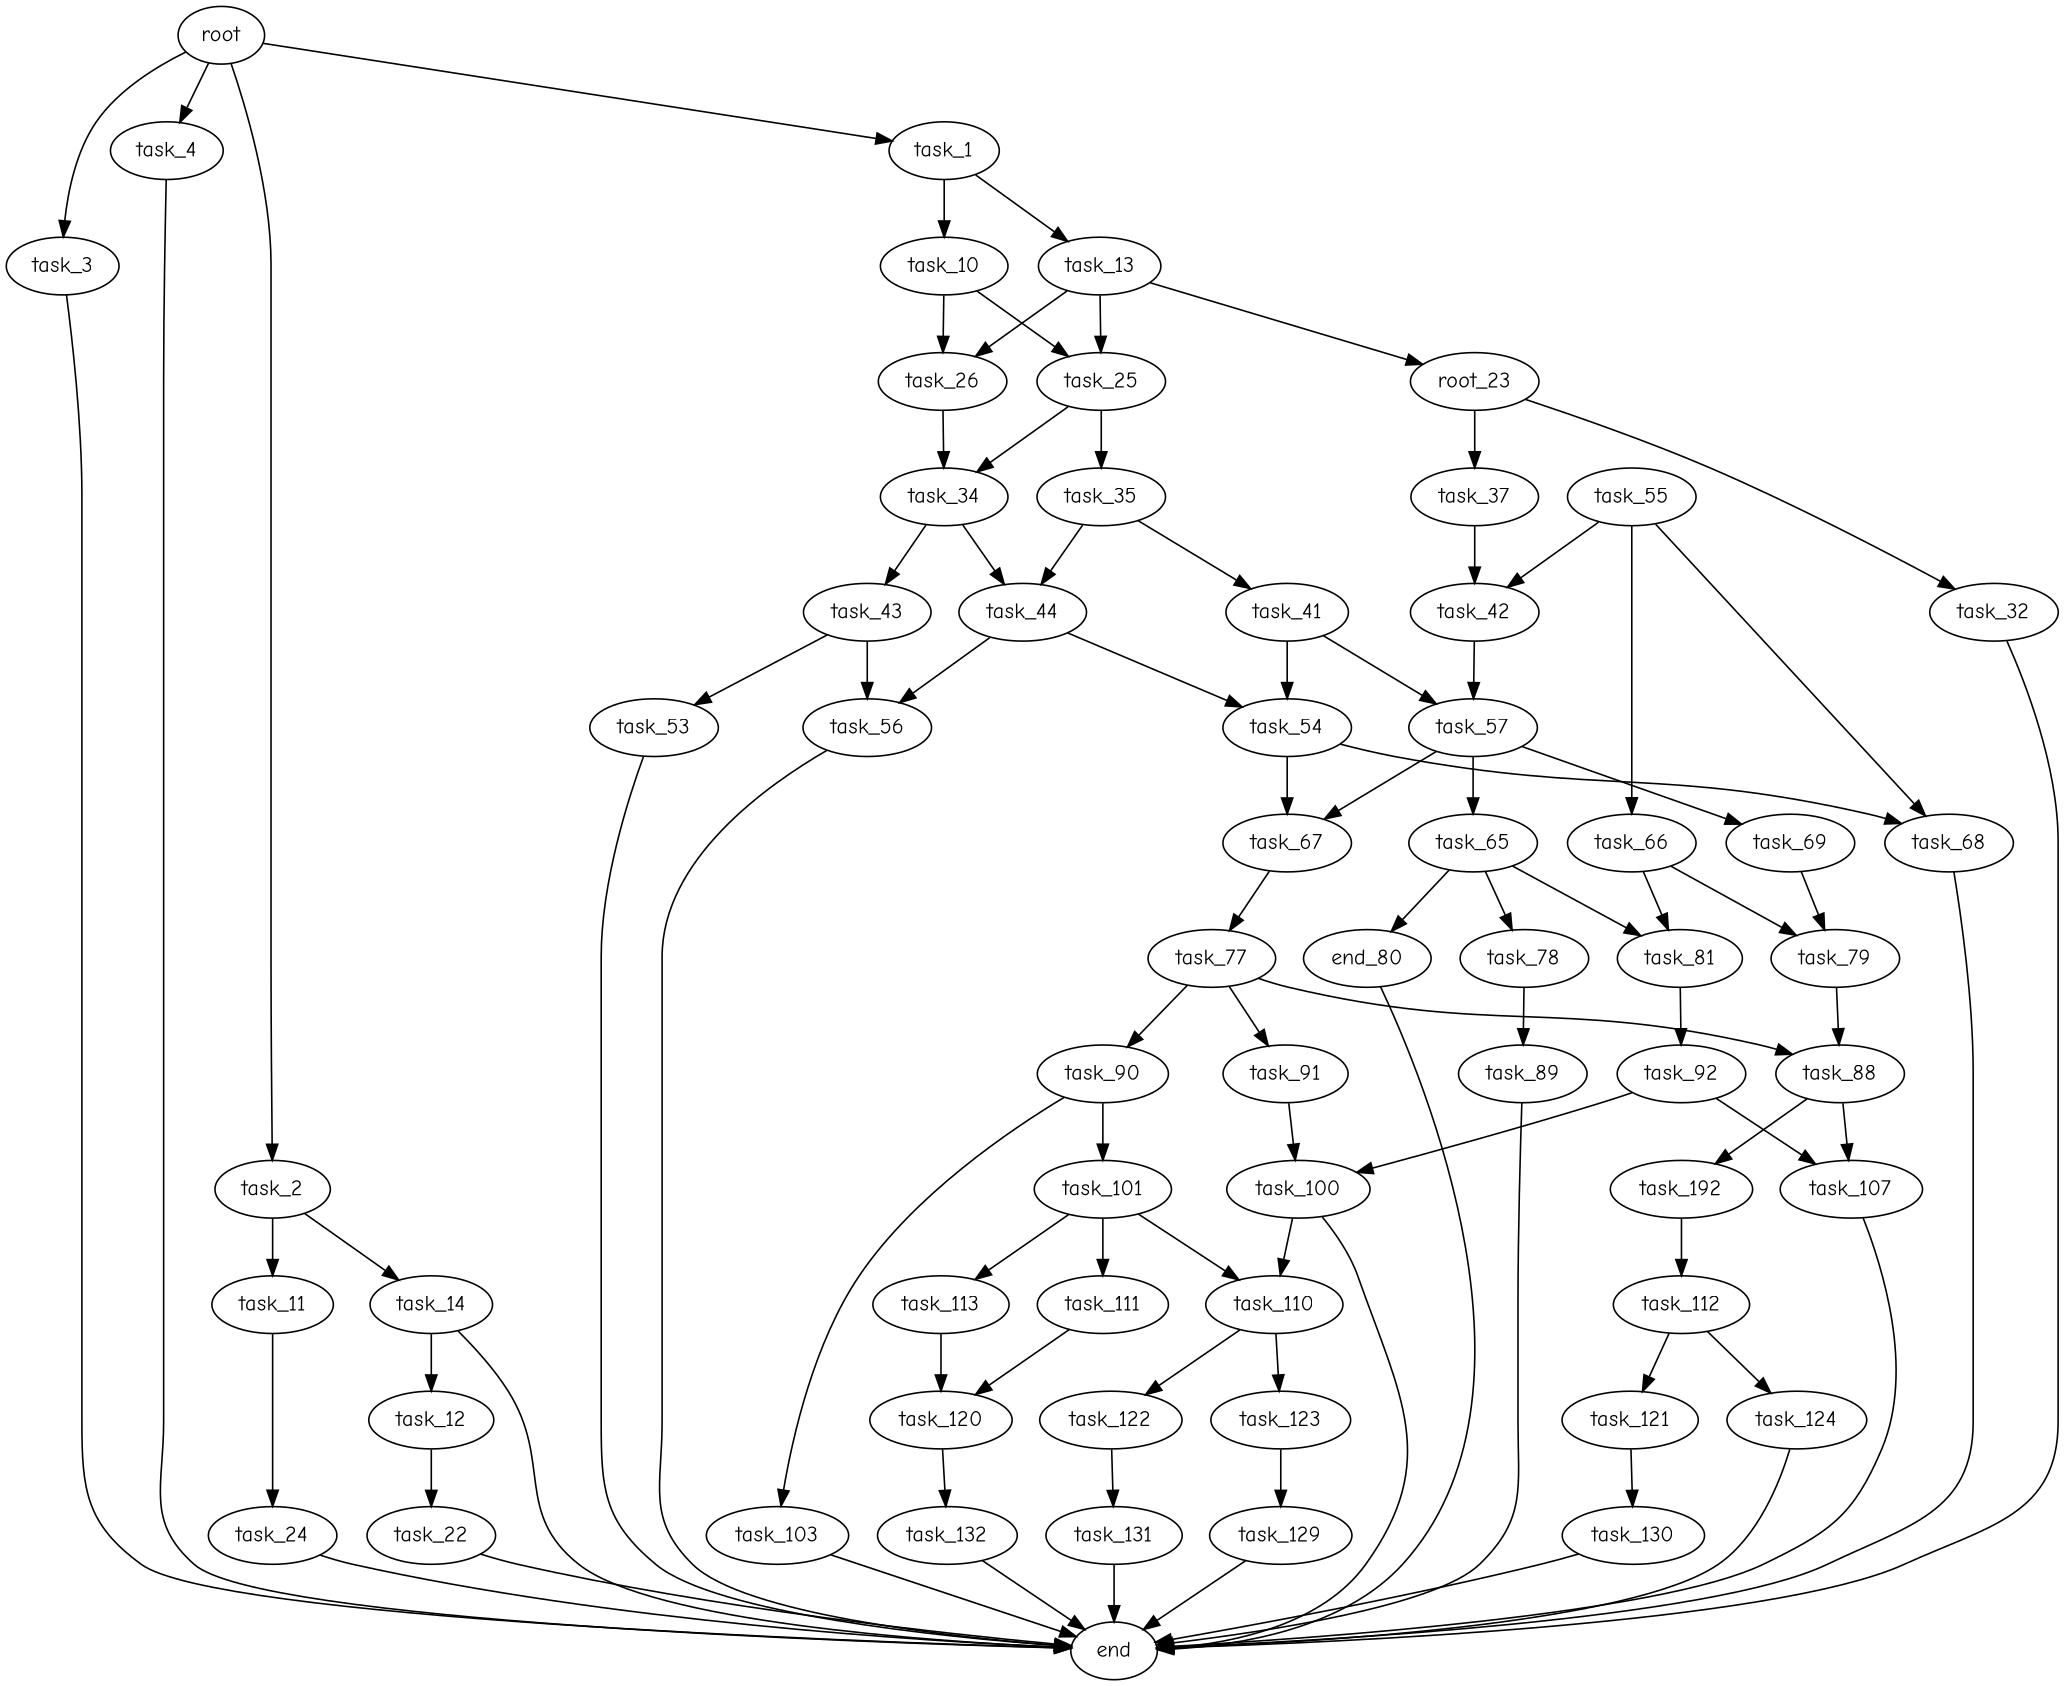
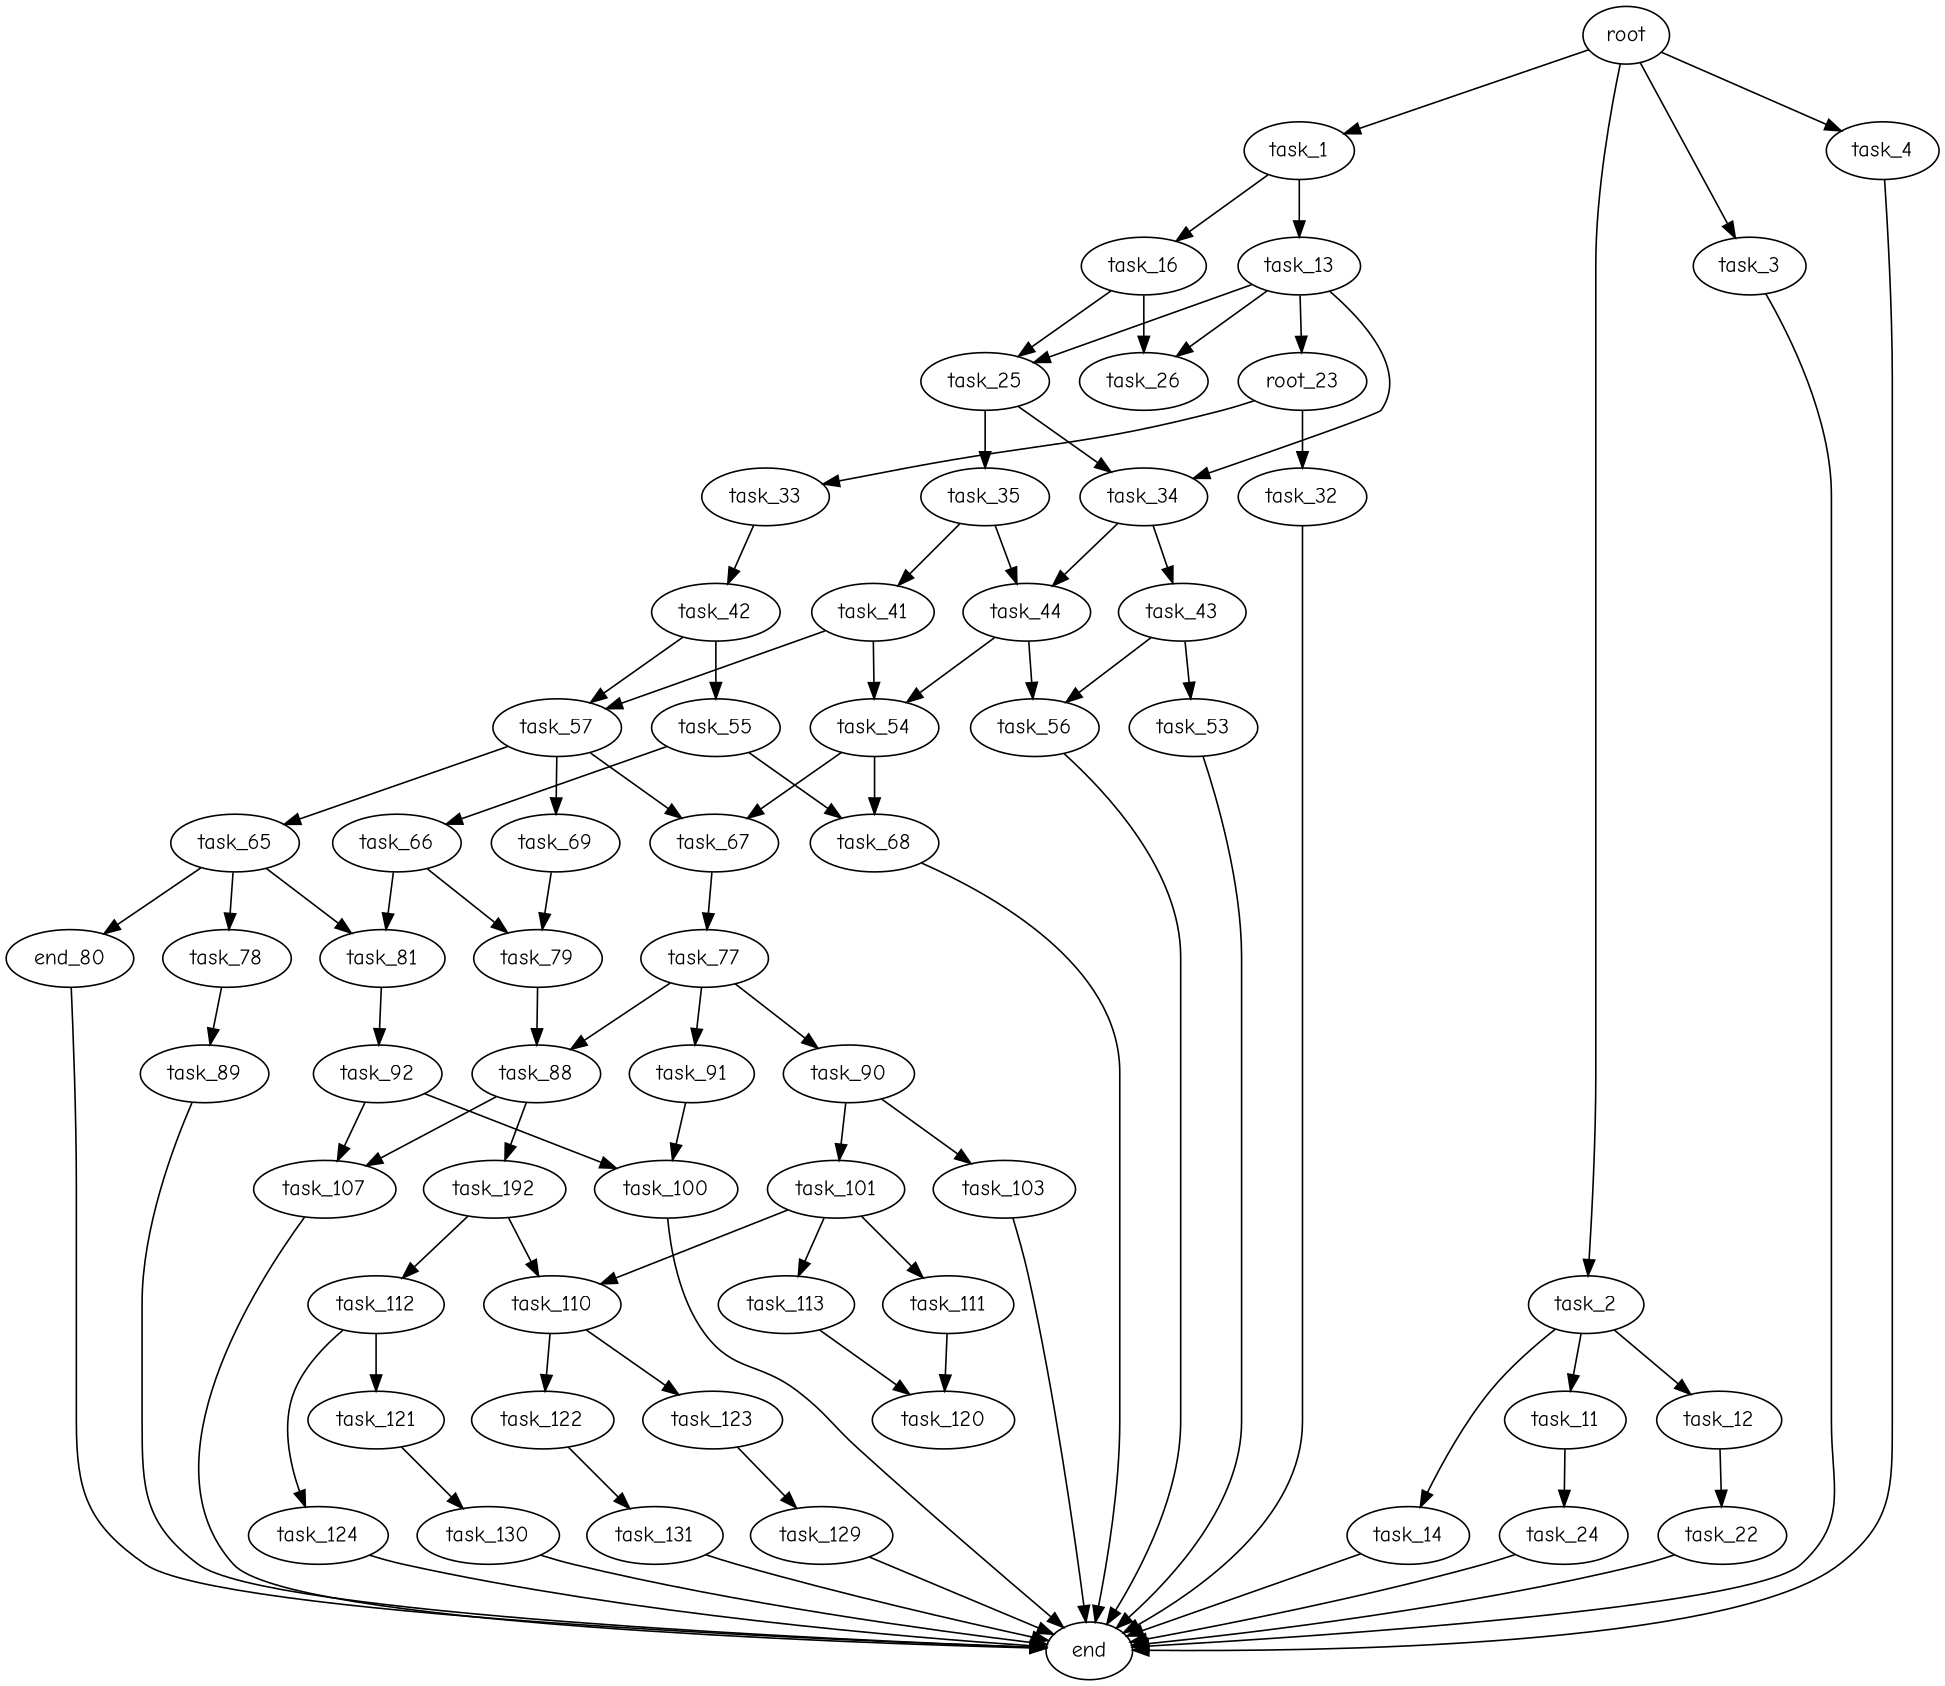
(944, 266) -> (1144, 266)
(943, 431) -> (1362, 419)
(1475, 497) -> (766, 497)
(1560, 550) -> (716, 659)
(1288, 1239) -> (520, 1240)
(431, 1354) -> (1646, 1357)
(947, 1535) -> none
